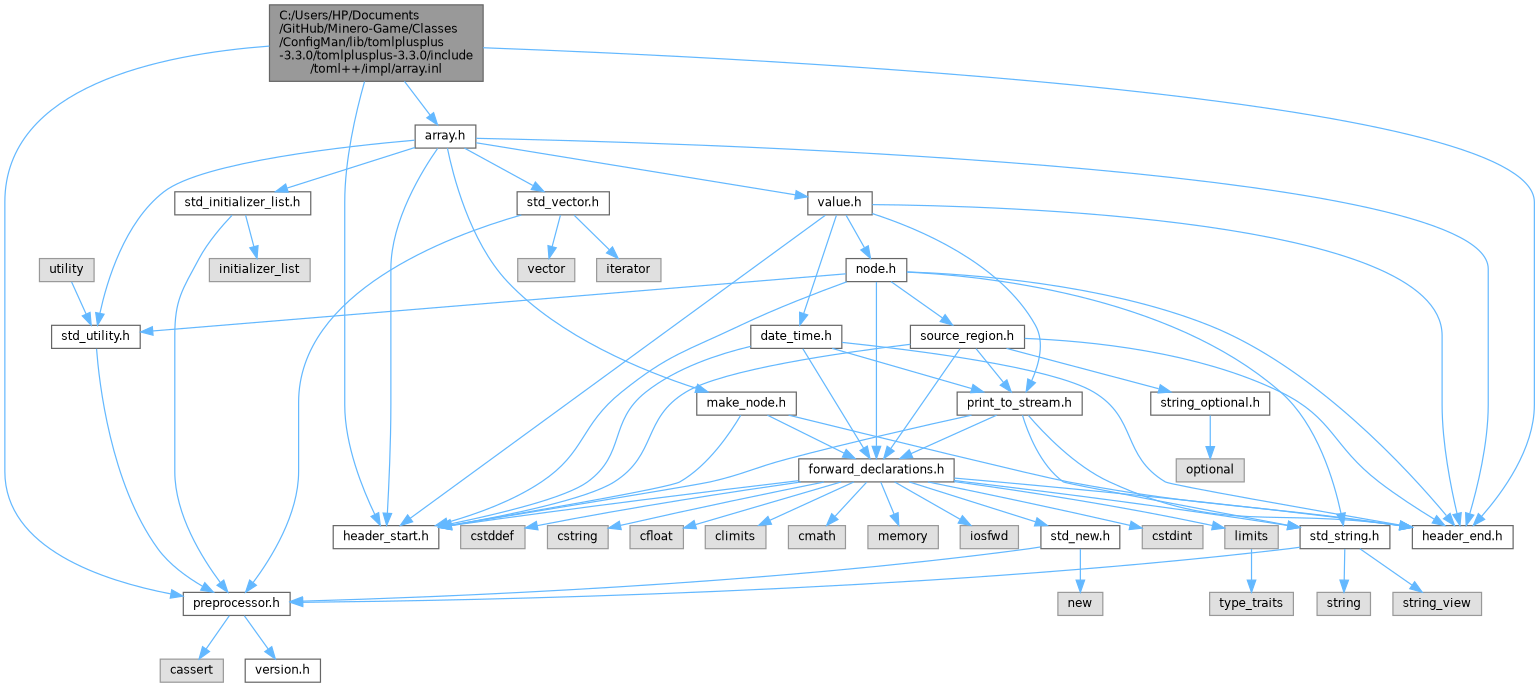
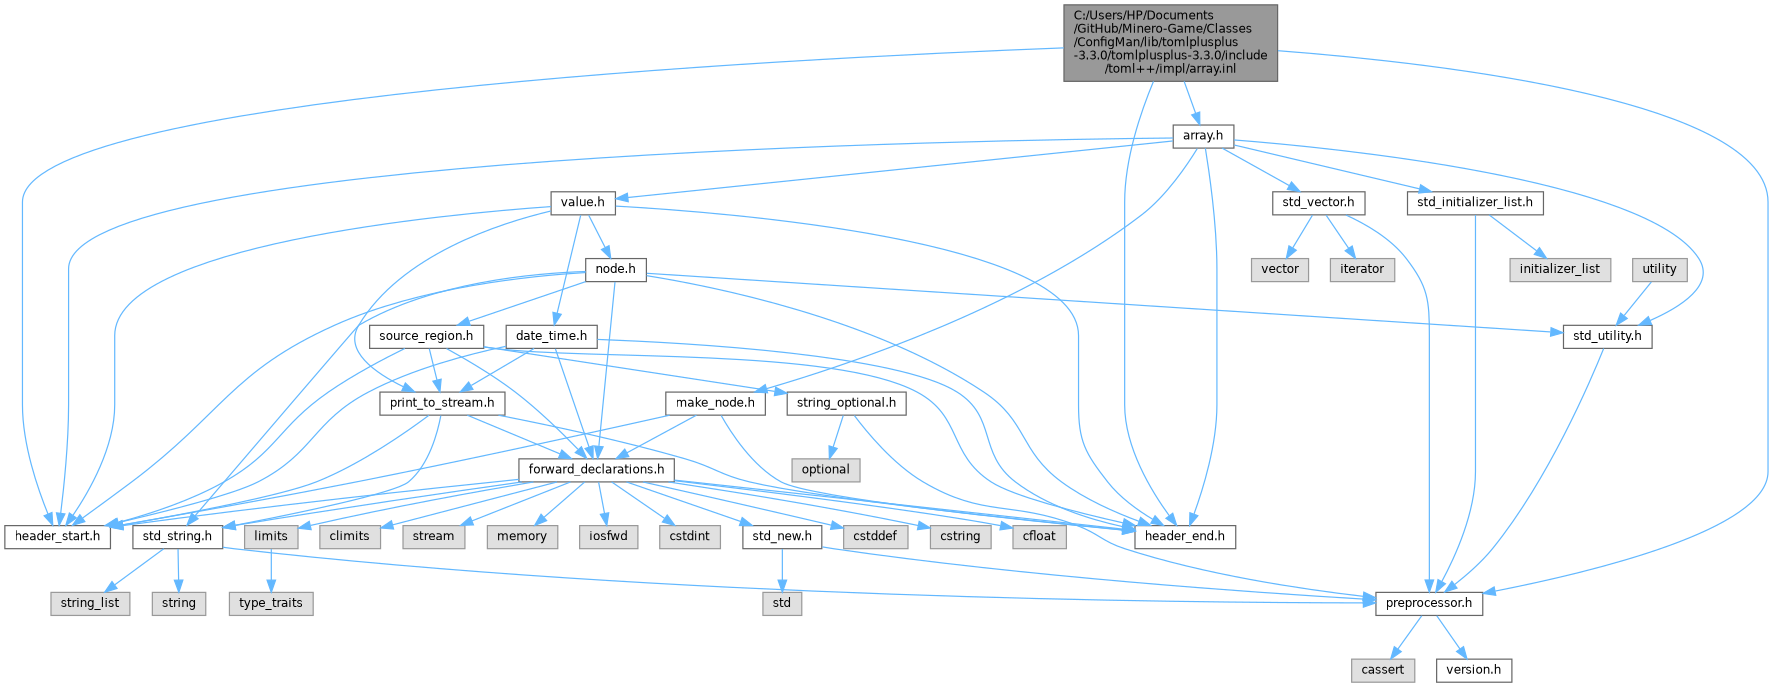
(817, 537) -> (434, 537)
none -> (1107, 541)
(1080, 604) -> (782, 604)
(1437, 604) -> (90, 604)
